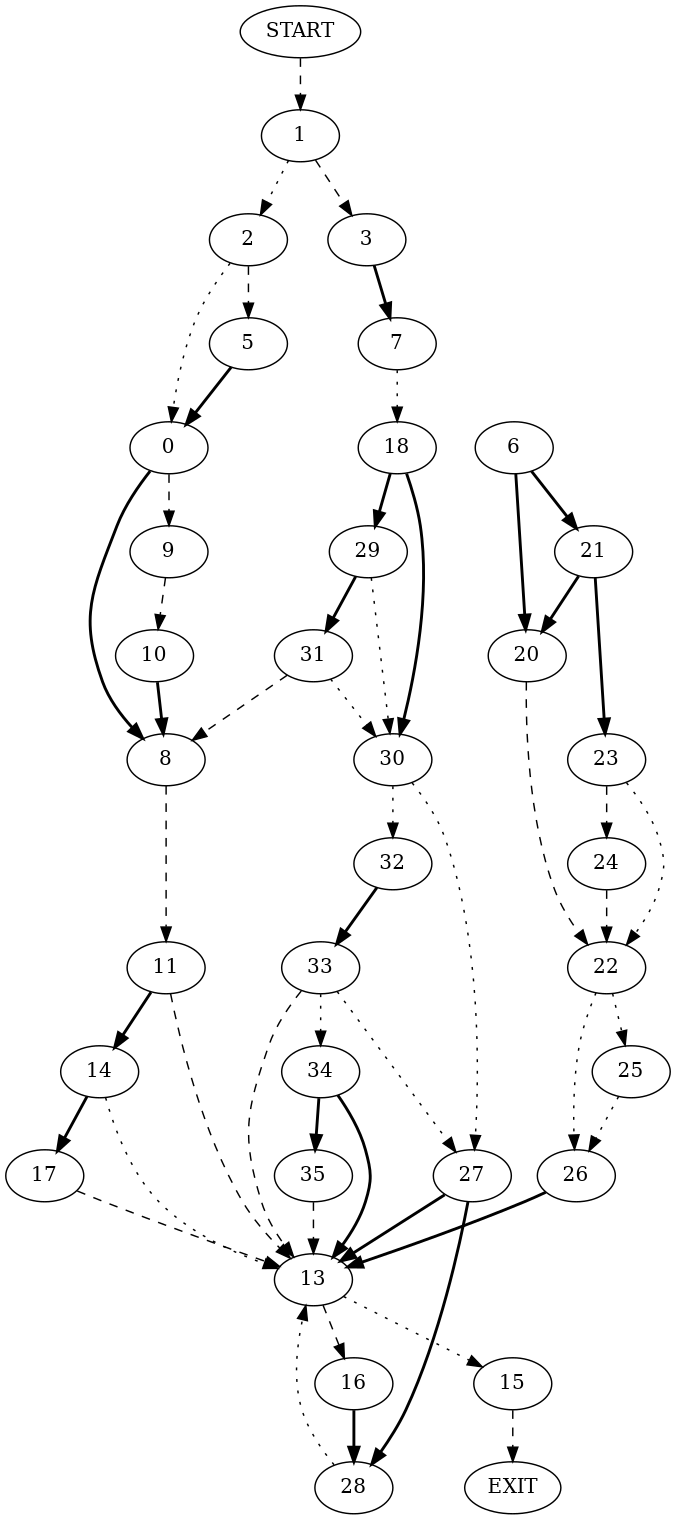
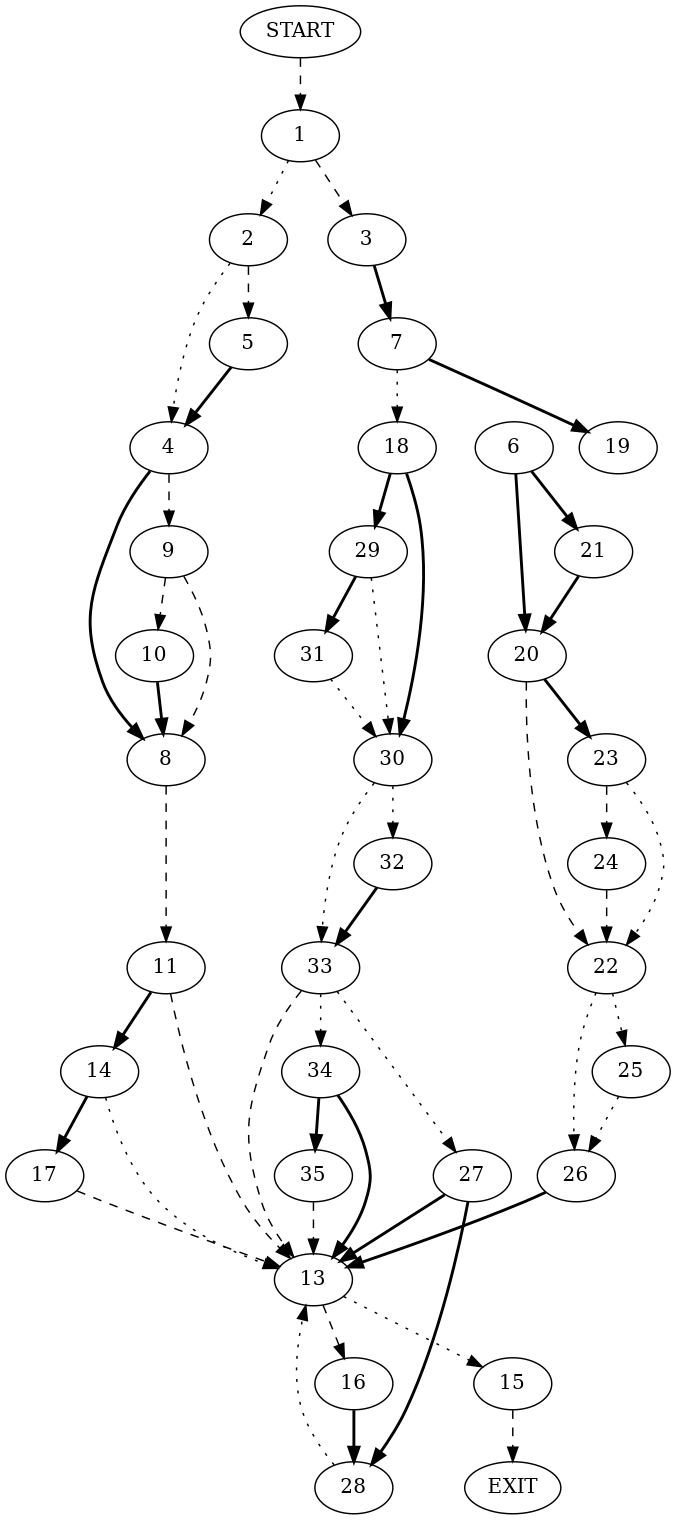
(169, 448) -> (169, 448)
none -> (618, 448)
(600, 648) -> (562, 702)
(246, 704) -> (210, 649)
(470, 953) -> (336, 851)
